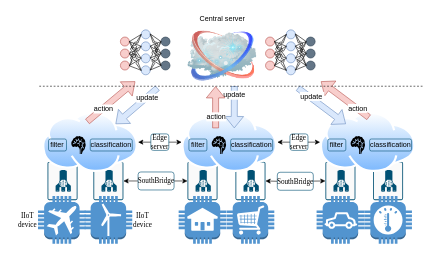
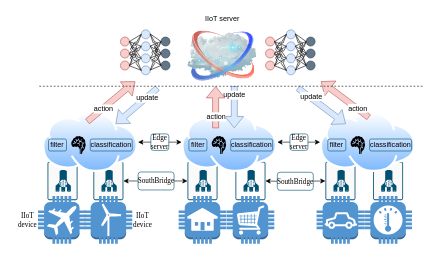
(223, 18) -> (223, 18)
